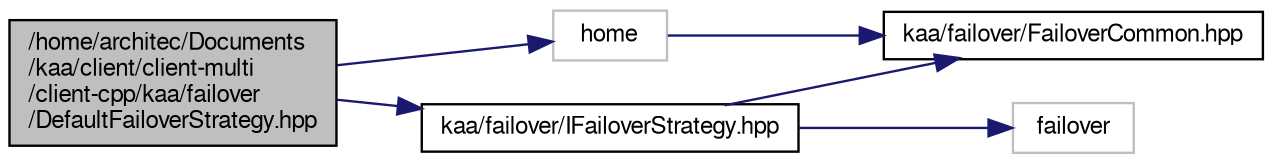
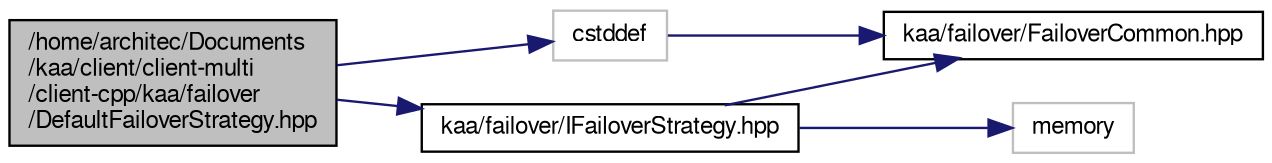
(610, 36) -> (610, 36)
(1073, 128) -> (1073, 128)
